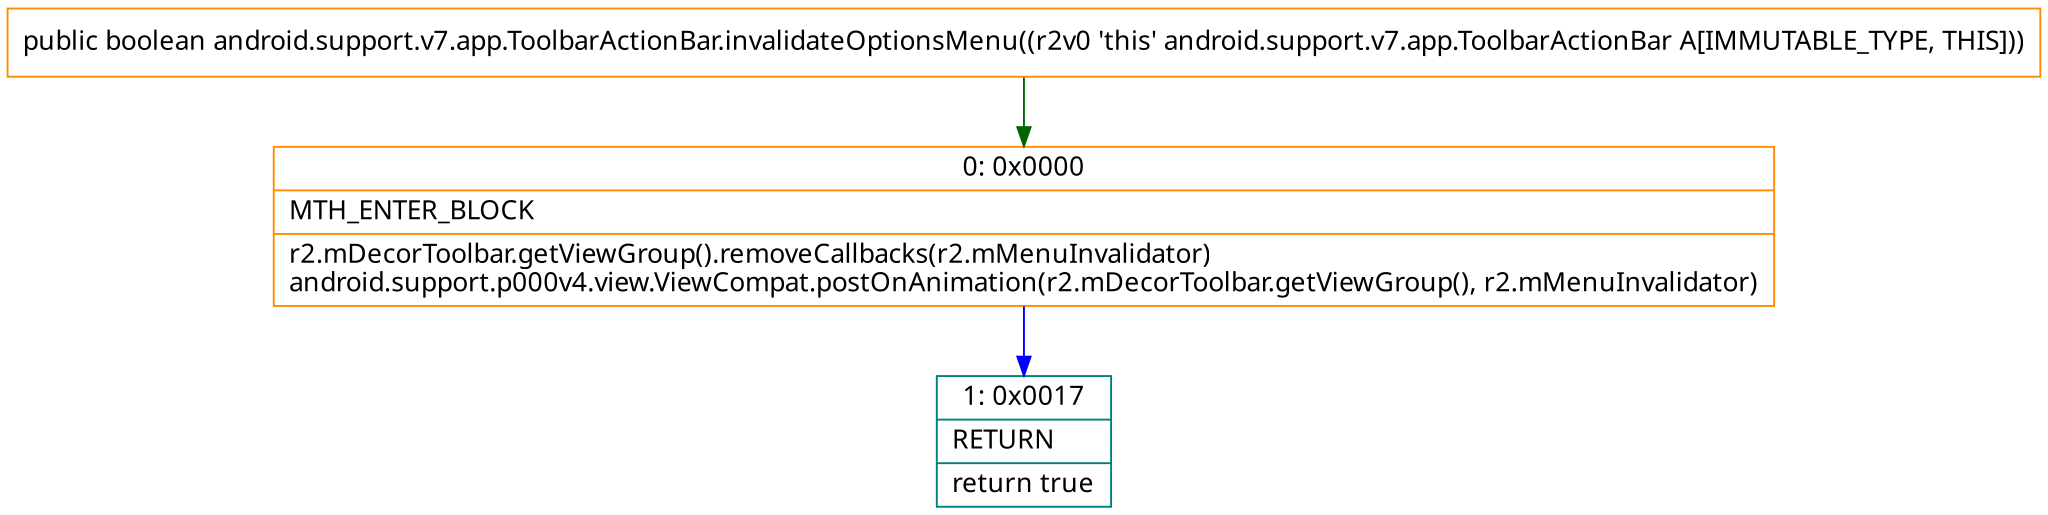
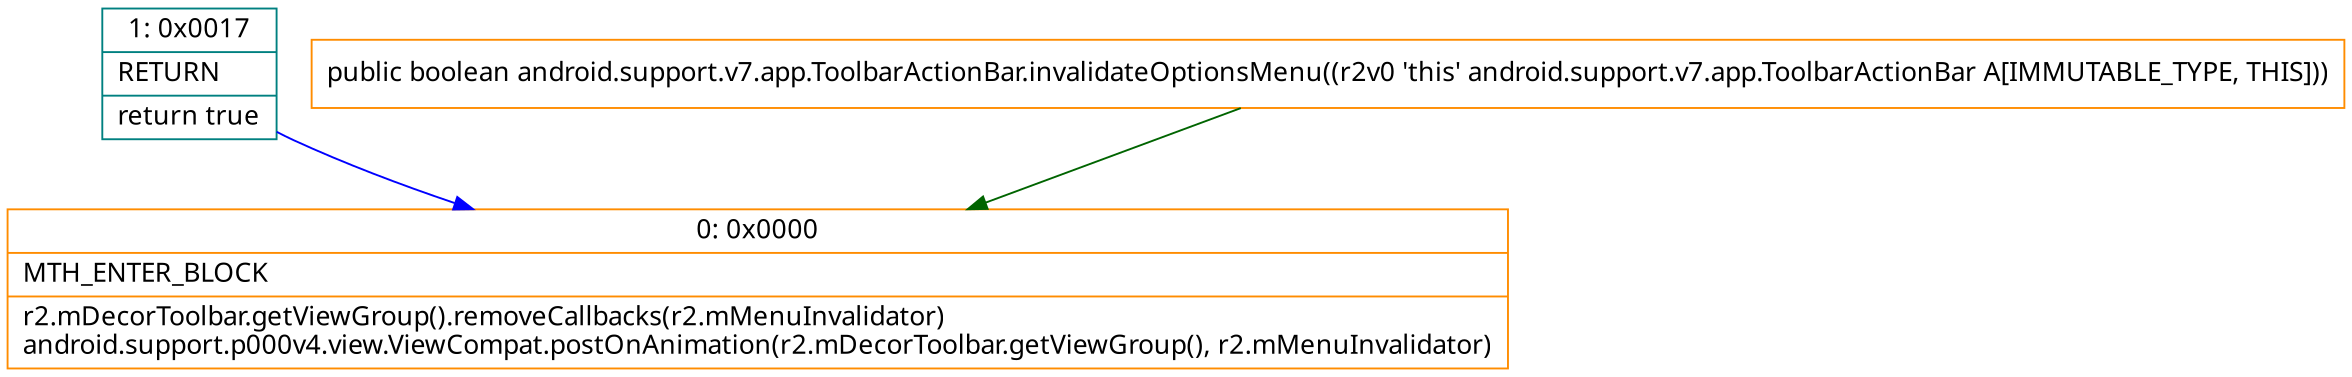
(1024, 331) -> (365, 170)
